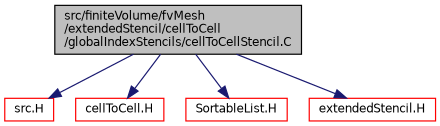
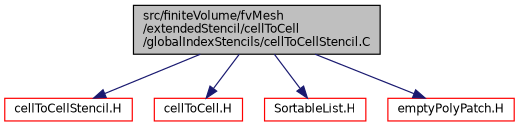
(29, 110) -> (69, 110)
(372, 110) -> (451, 110)
